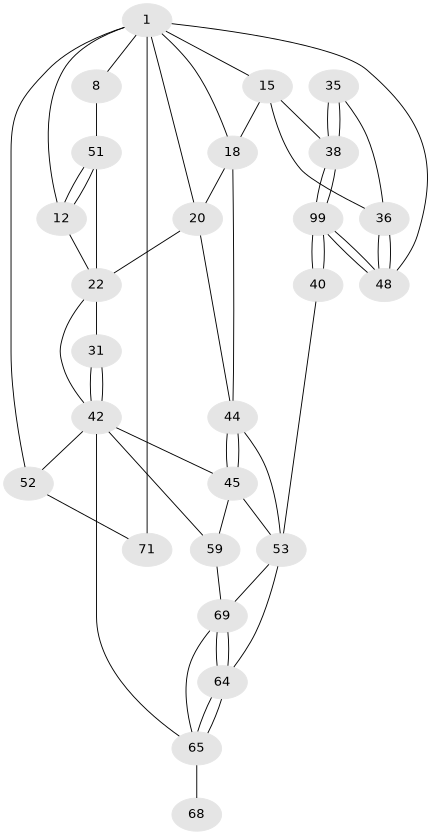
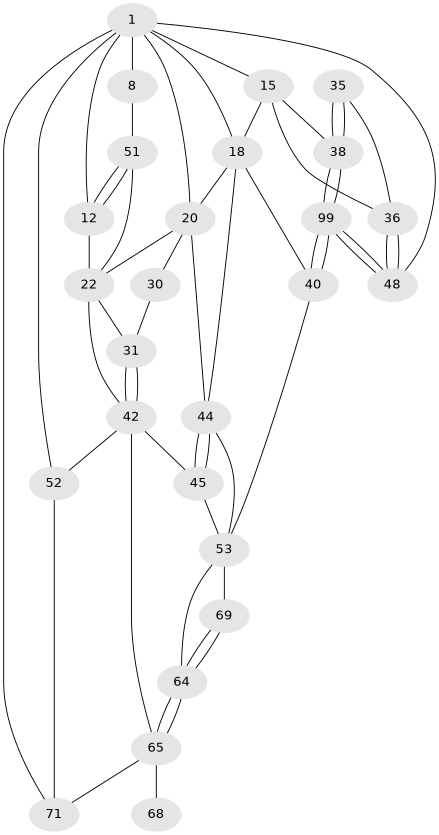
none -> (275, 219)
none -> (155, 285)
(215, 550) -> none
(187, 679) -> (105, 781)
